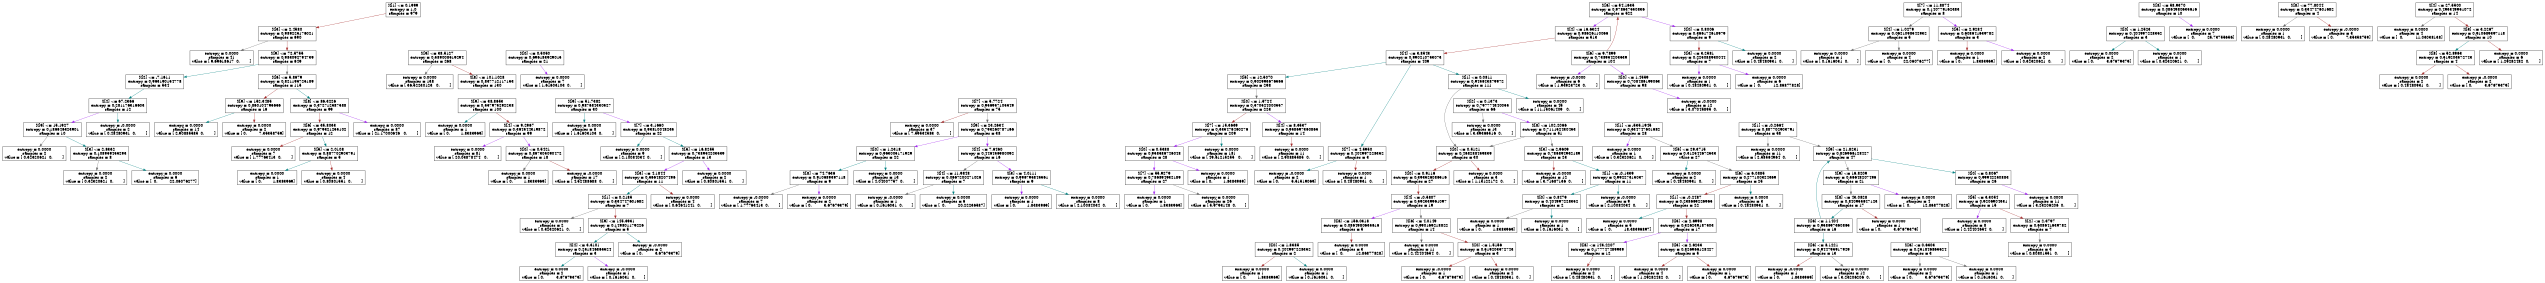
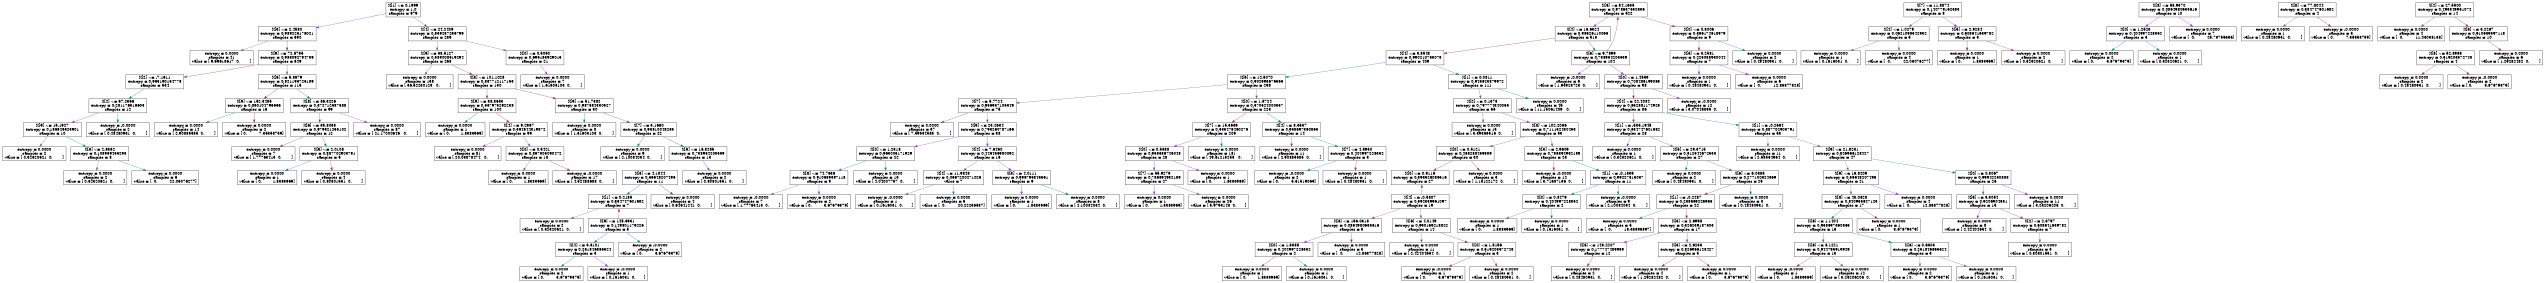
(352, 20) -> (352, 20)
none -> (2153, 21)
none -> (437, 34)
none -> (1591, 45)
(2463, 45) -> none
(222, 71) -> (222, 71)
none -> (487, 92)
none -> (534, 93)
none -> (1123, 94)
(1387, 105) -> (1323, 141)
none -> (1634, 106)
(1445, 115) -> (1479, 92)
(615, 117) -> (615, 117)
(1273, 117) -> (1273, 117)
(1549, 130) -> (1549, 130)
(1690, 154) -> (1690, 154)
(675, 165) -> none
(953, 178) -> (953, 178)
(1418, 188) -> (1422, 191)
none -> (1983, 188)
(1816, 189) -> (1870, 237)
(615, 212) -> (619, 215)
none -> (1319, 237)
(1823, 250) -> (1823, 250)
